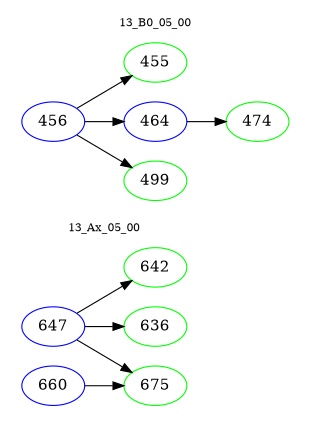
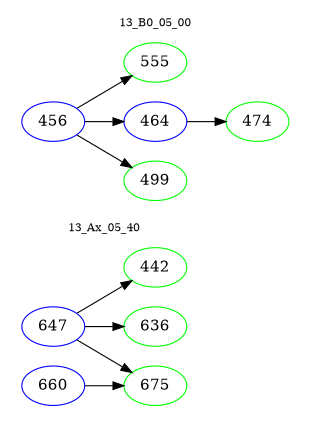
(155, 62) -> (155, 62)
(104, 228) -> (104, 228)
(155, 267) -> (155, 267)
